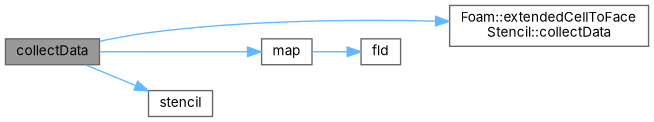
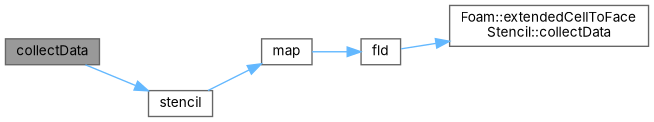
(267, 23) -> (419, 46)
(173, 52) -> (229, 80)
